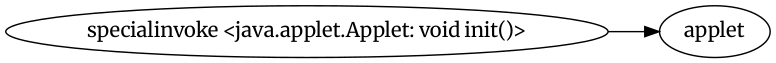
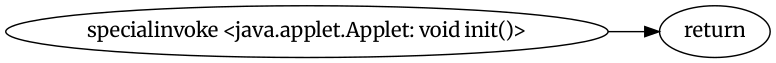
(715, 32) -> (715, 32)
